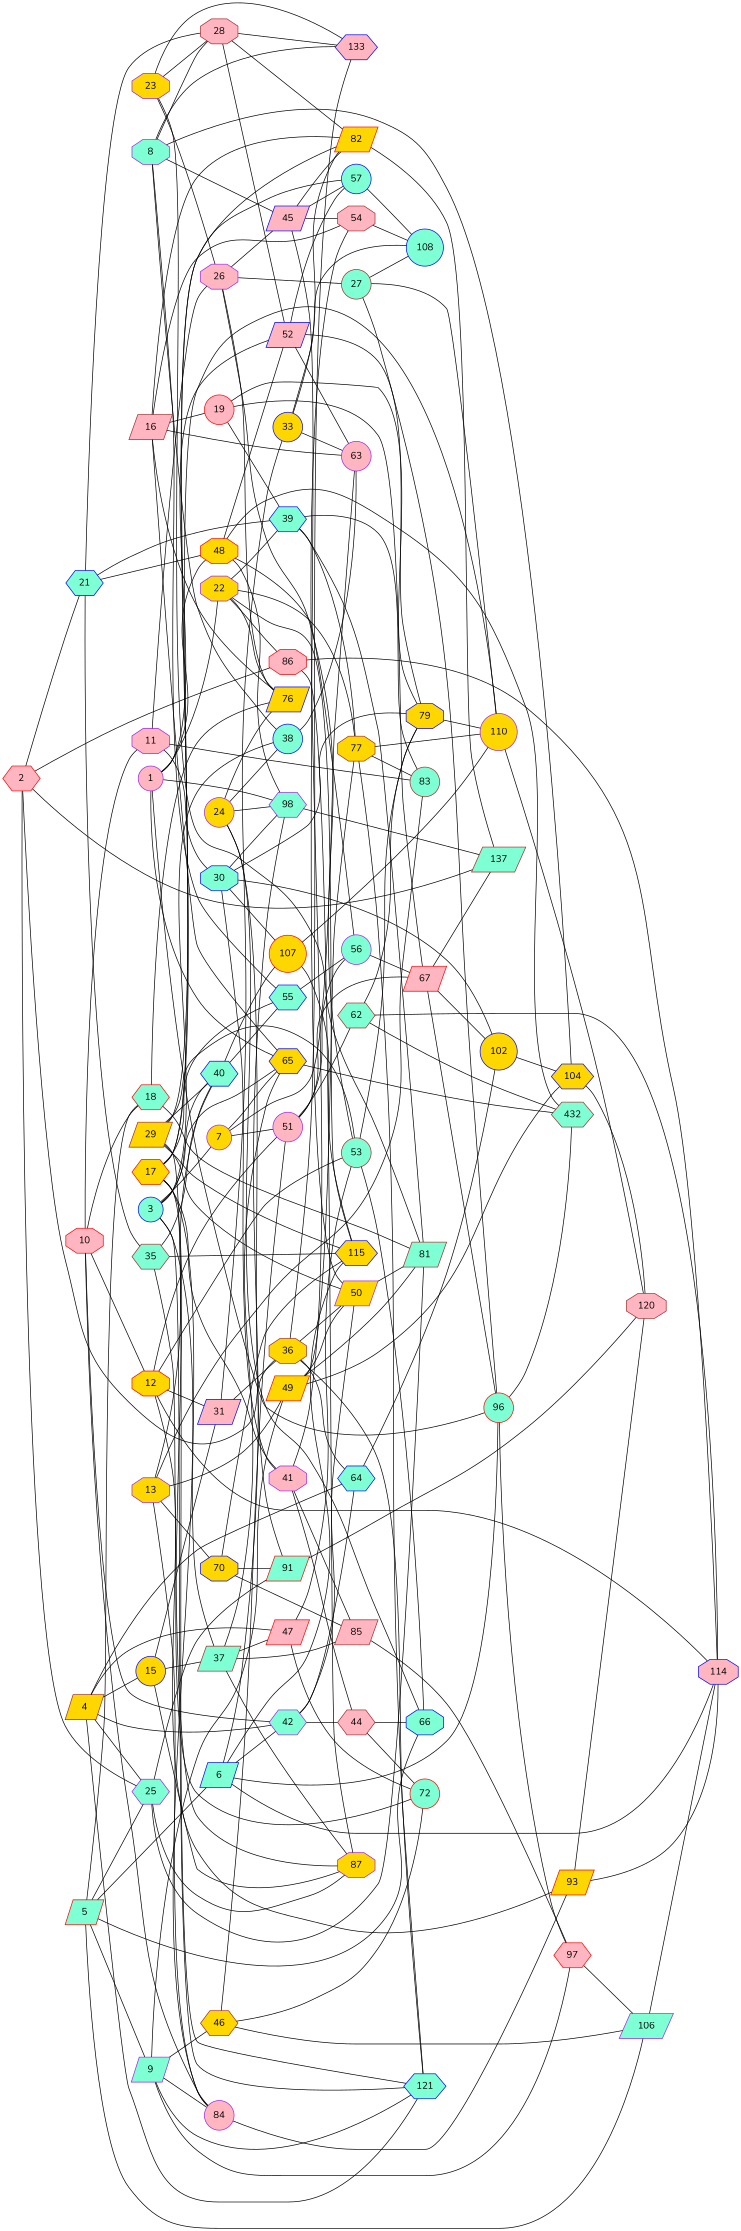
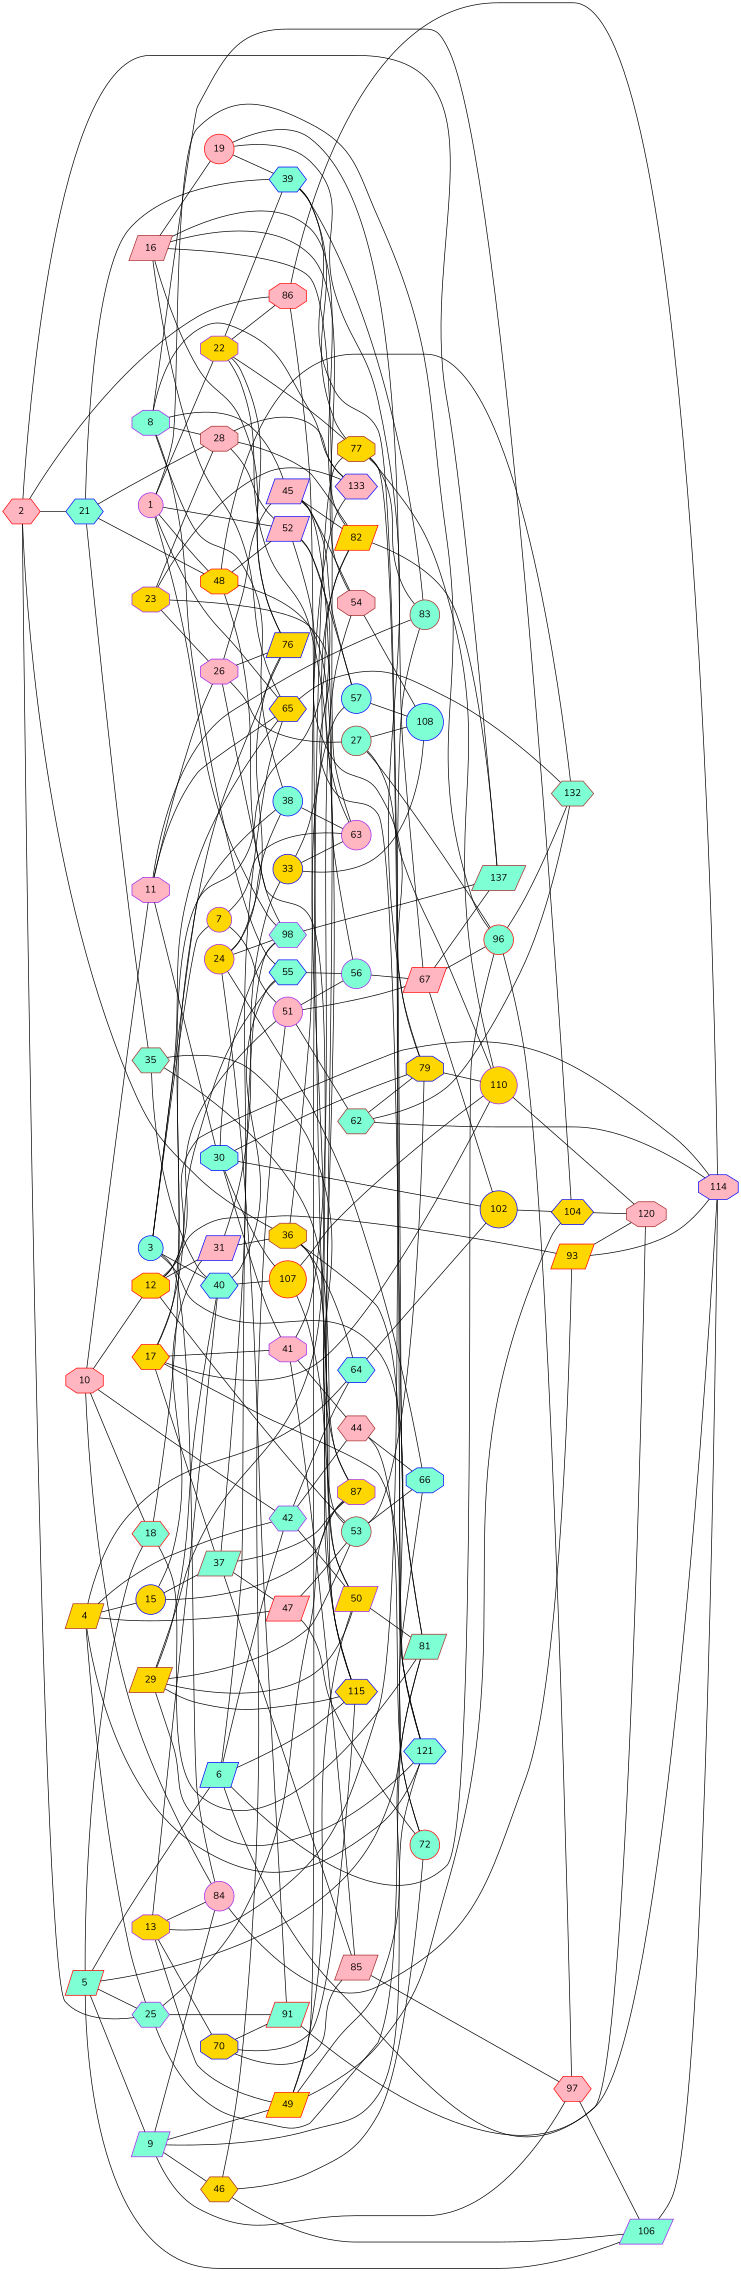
(262, 1088) -> (192, 780)
(572, 1115) -> (572, 794)
